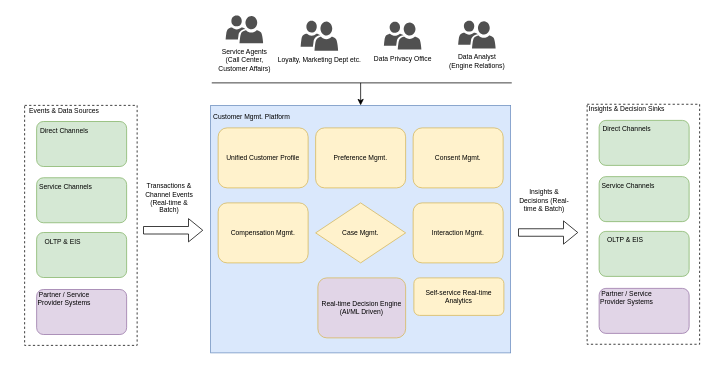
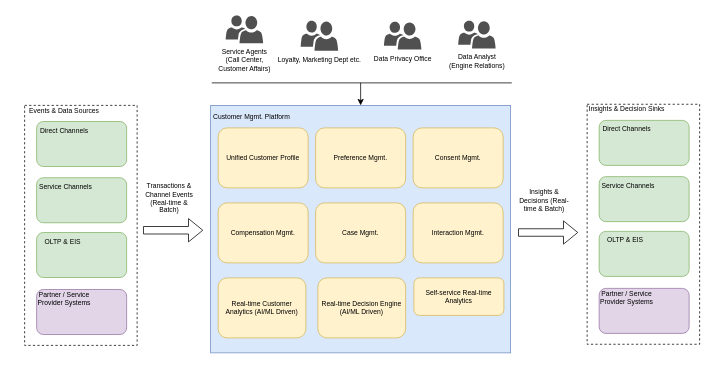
(360, 233) -> (360, 233)
none -> (262, 308)
(362, 308) -> (362, 308)
